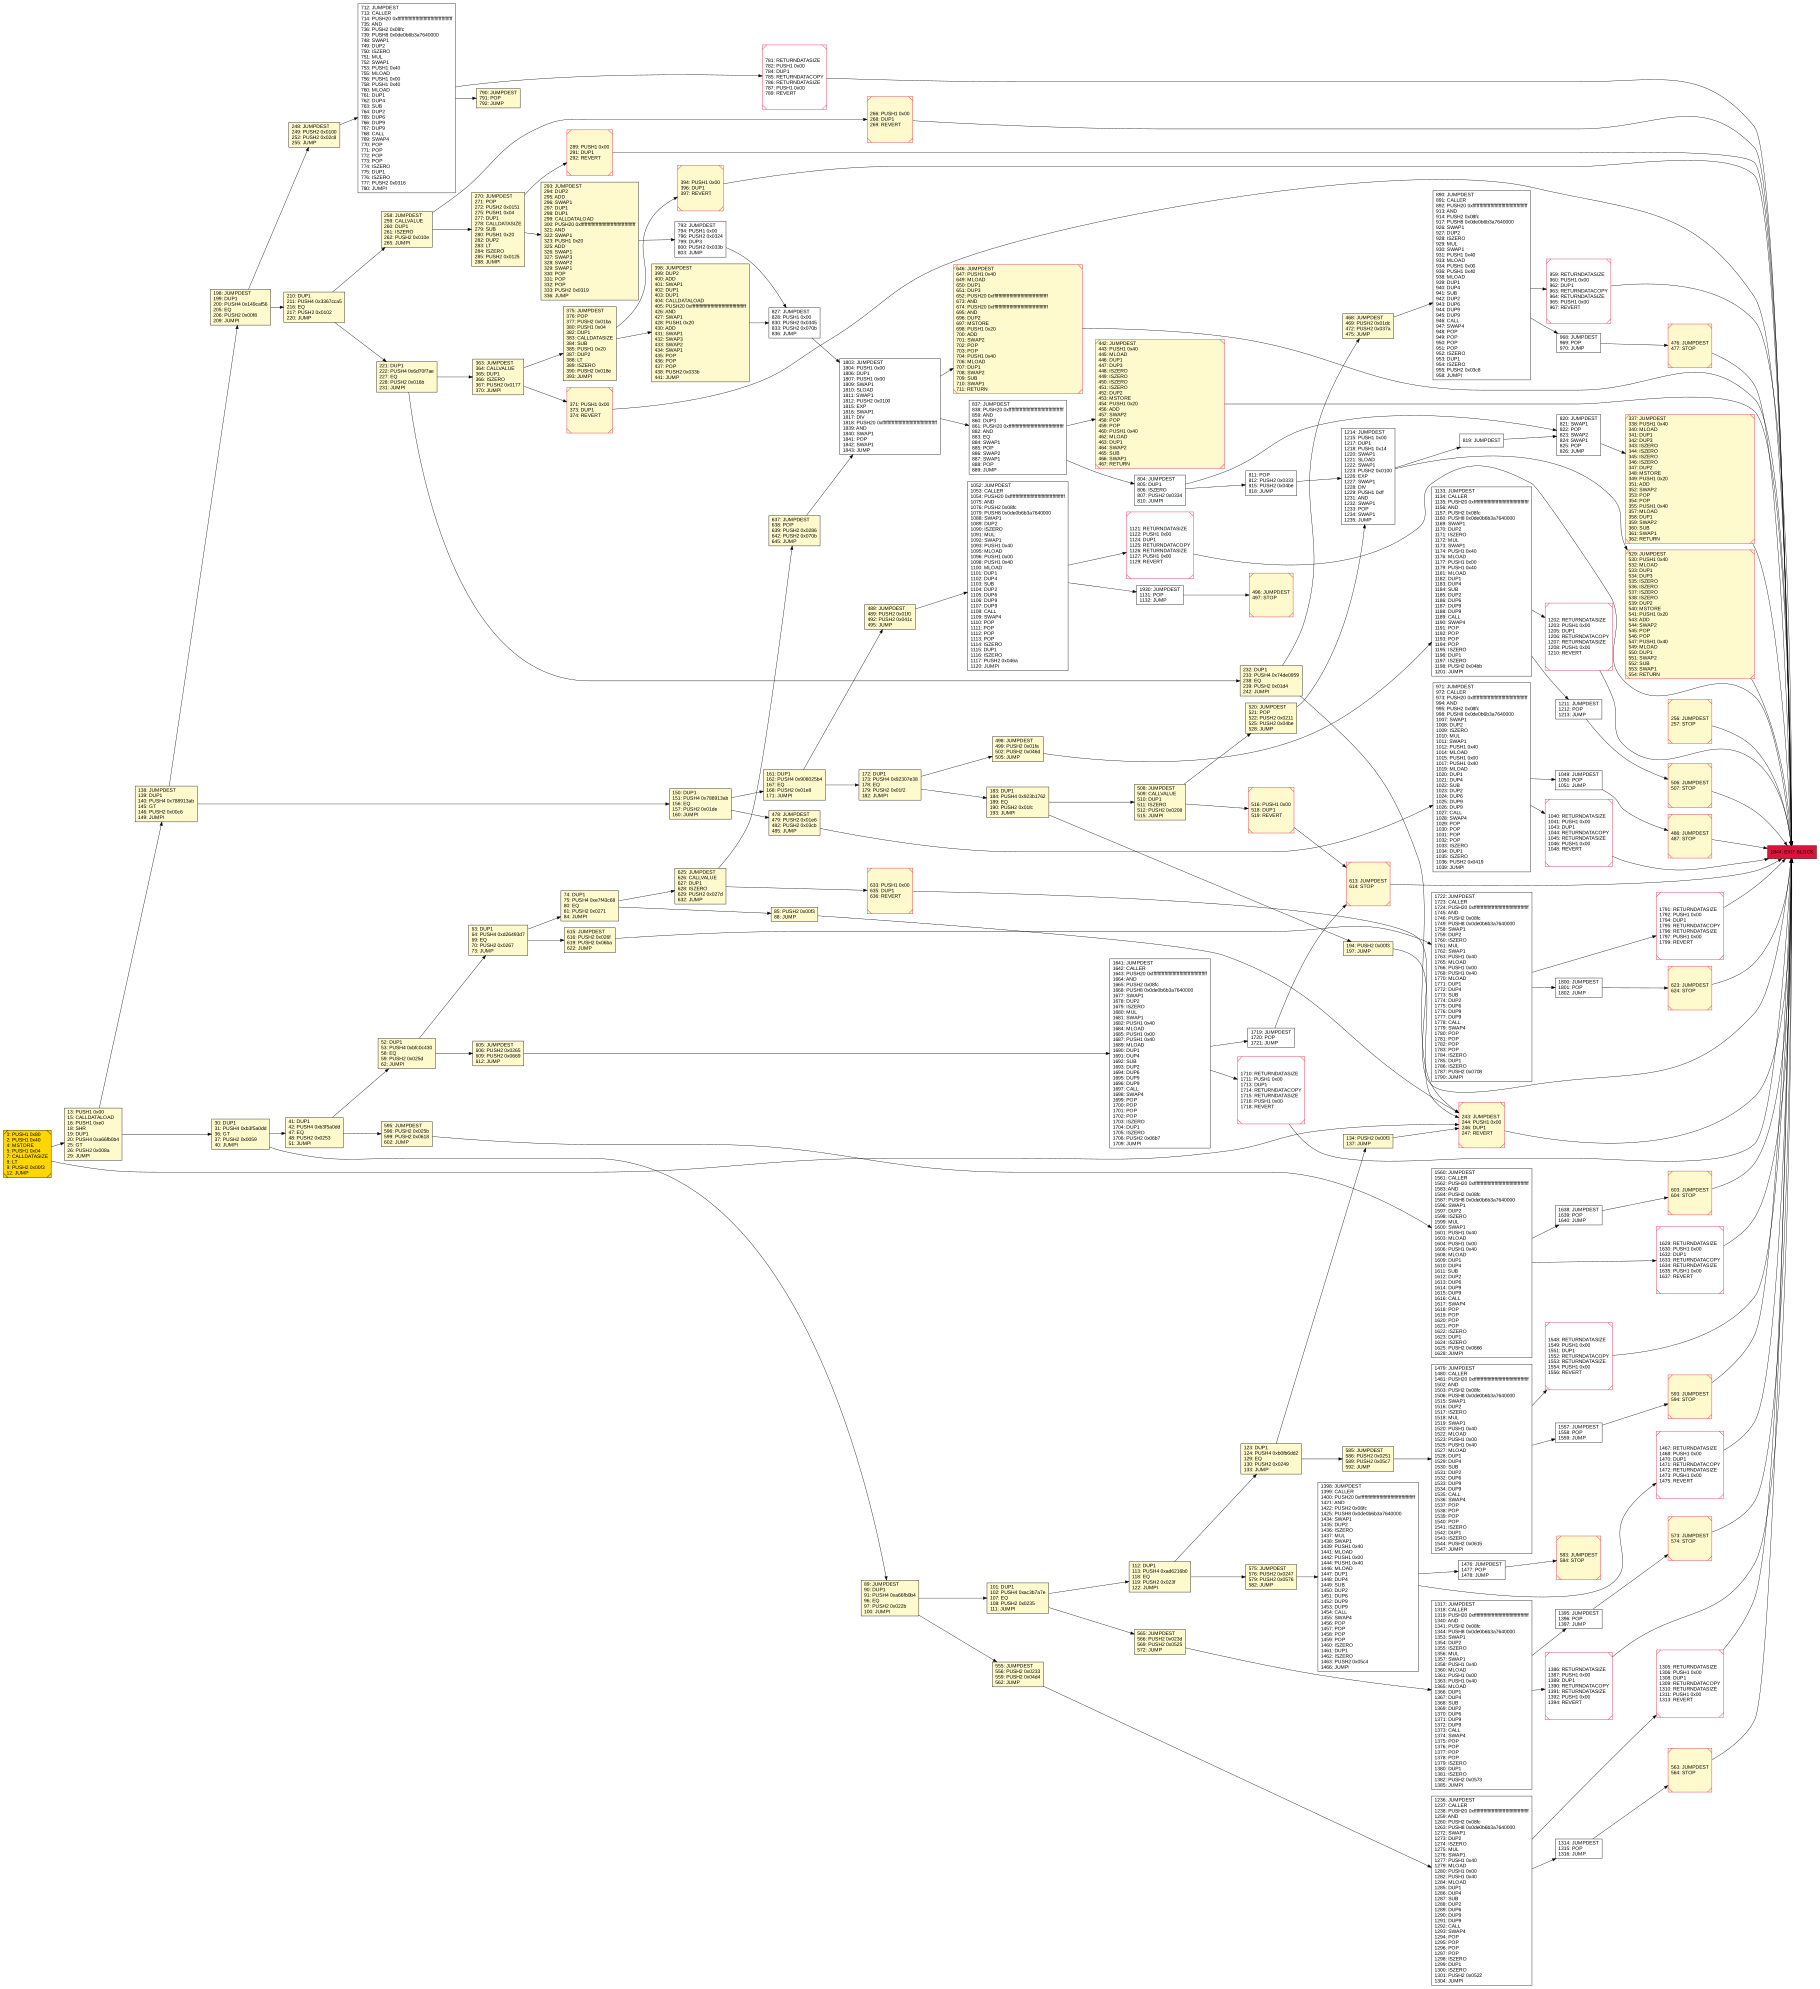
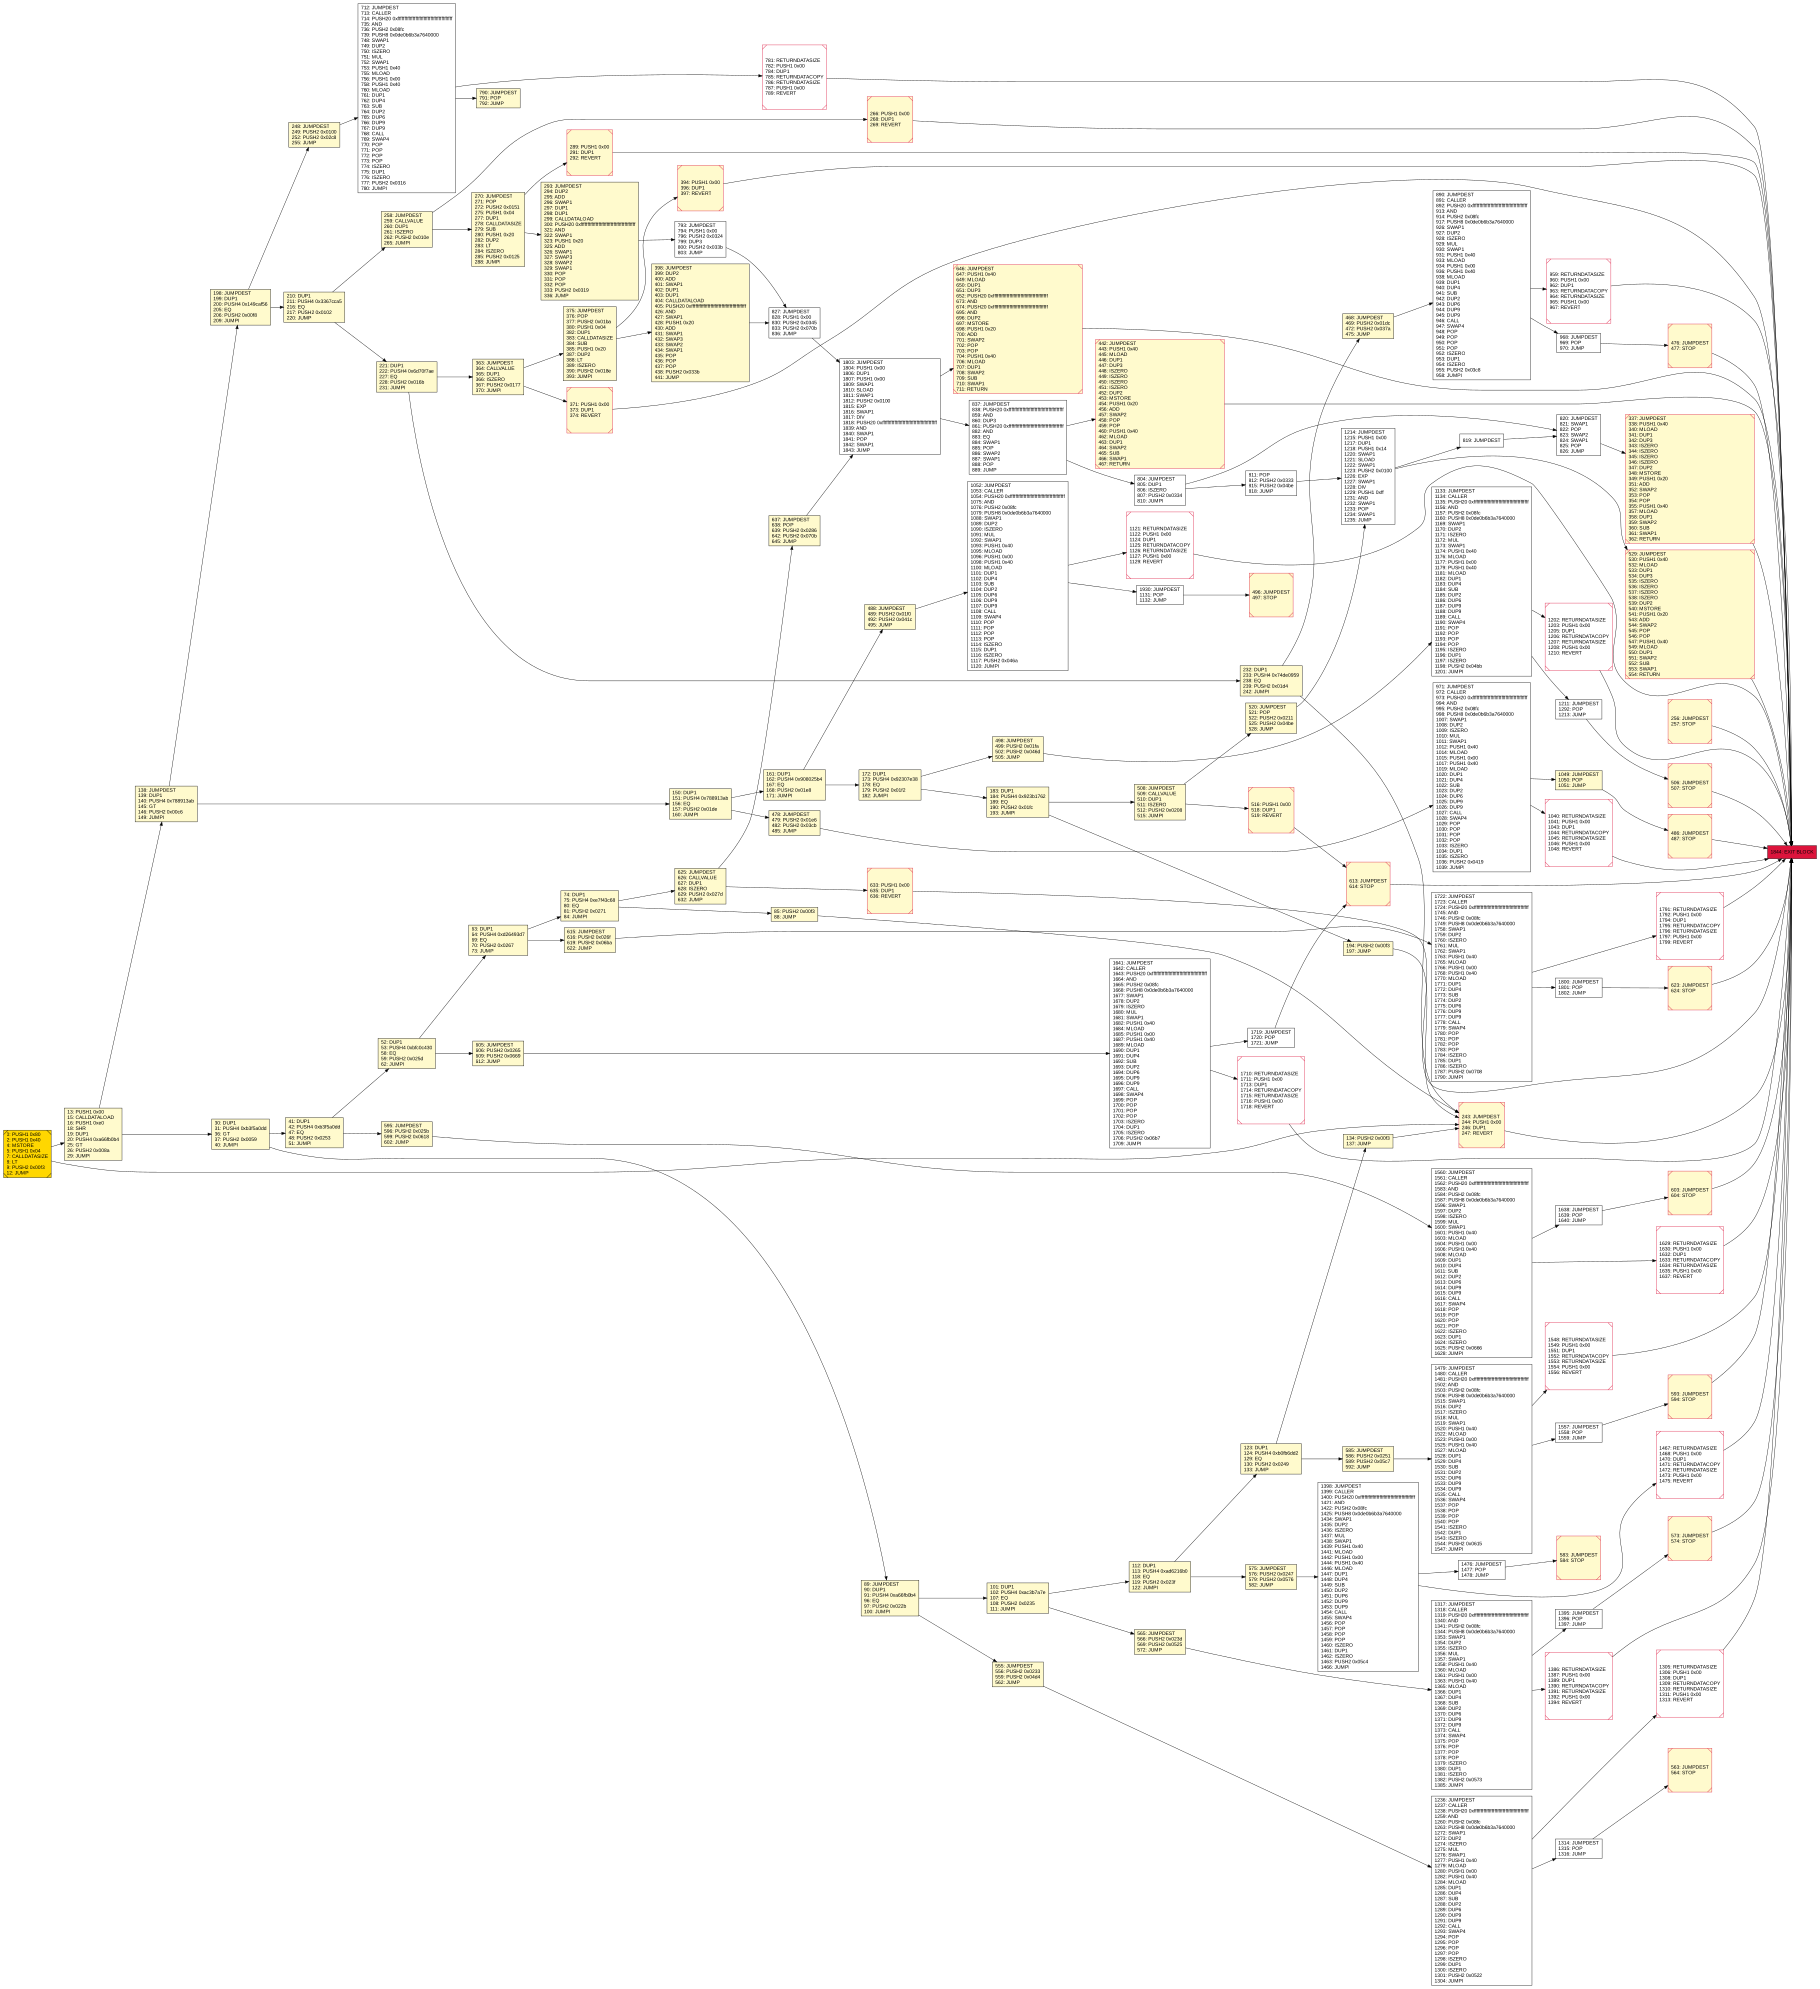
(1579, 709) -> (1579, 709)
(1579, 780) -> (1579, 780)
(1774, 1482) -> none
